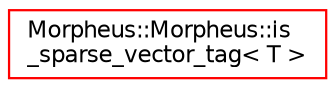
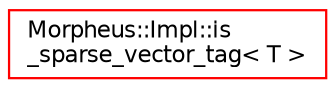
(168, 44) -> (168, 44)
